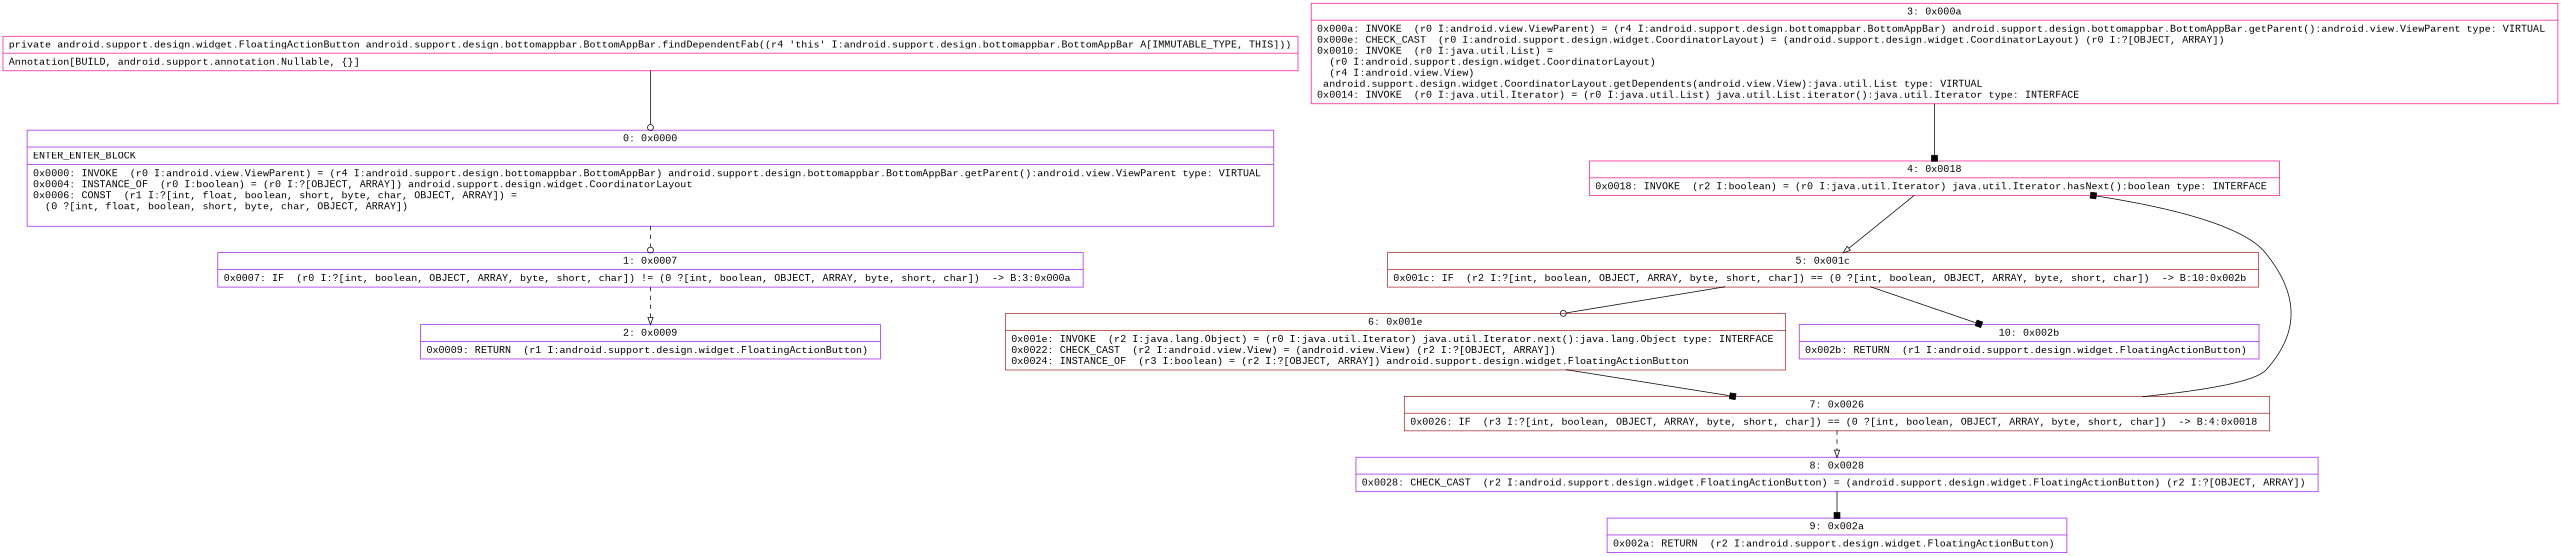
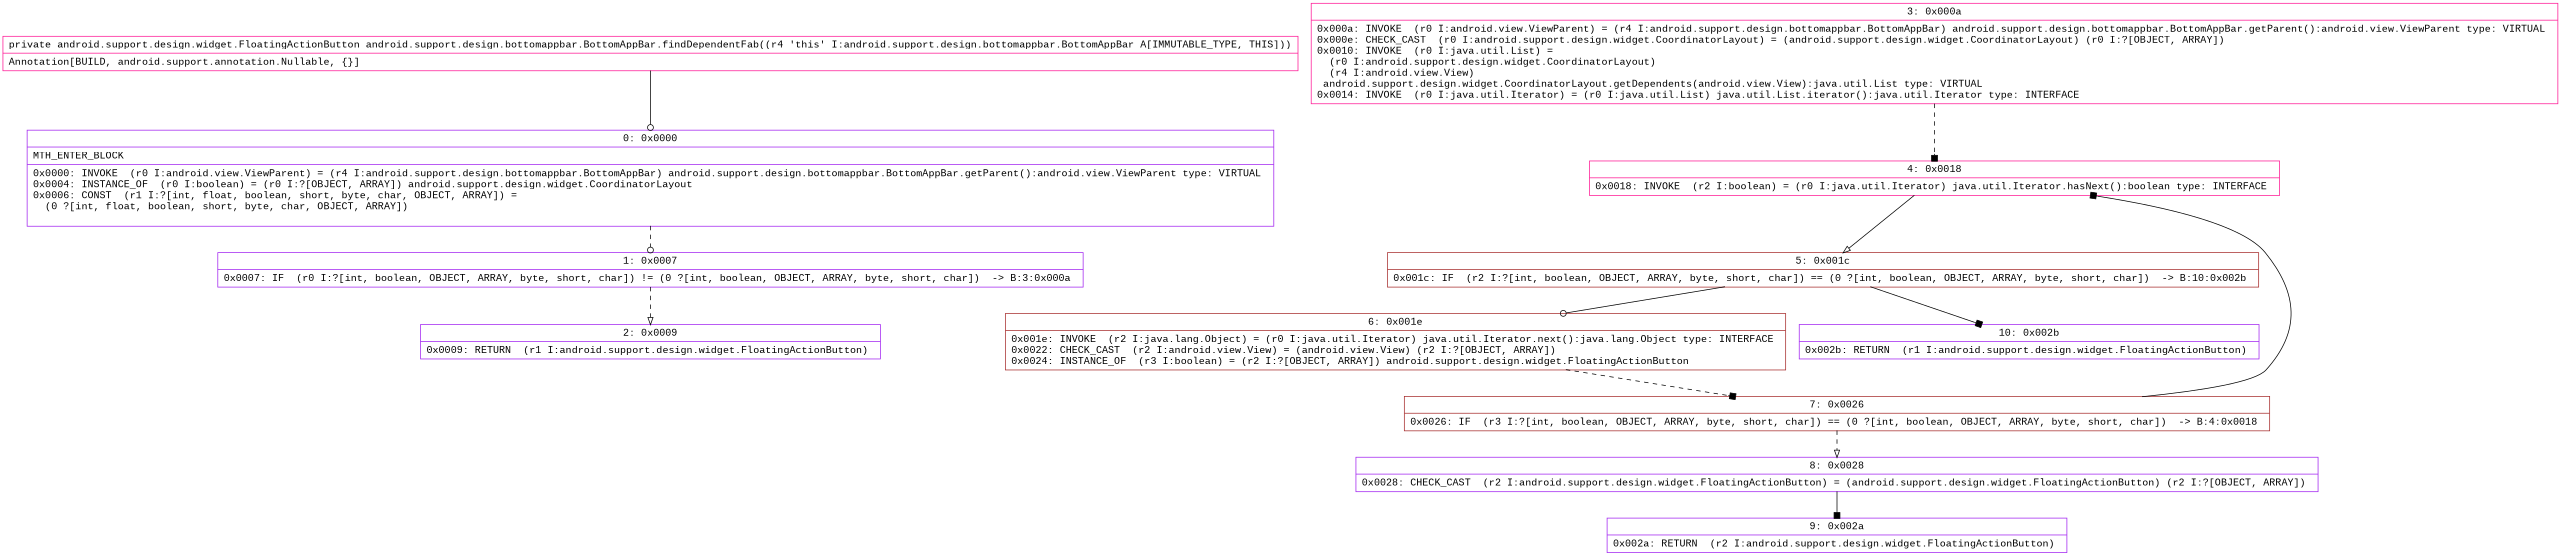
(1935, 129) -> (1935, 129)
(85, 155) -> (78, 155)
(1647, 383) -> (1647, 383)
